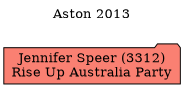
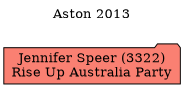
(92, 66) -> (92, 66)
